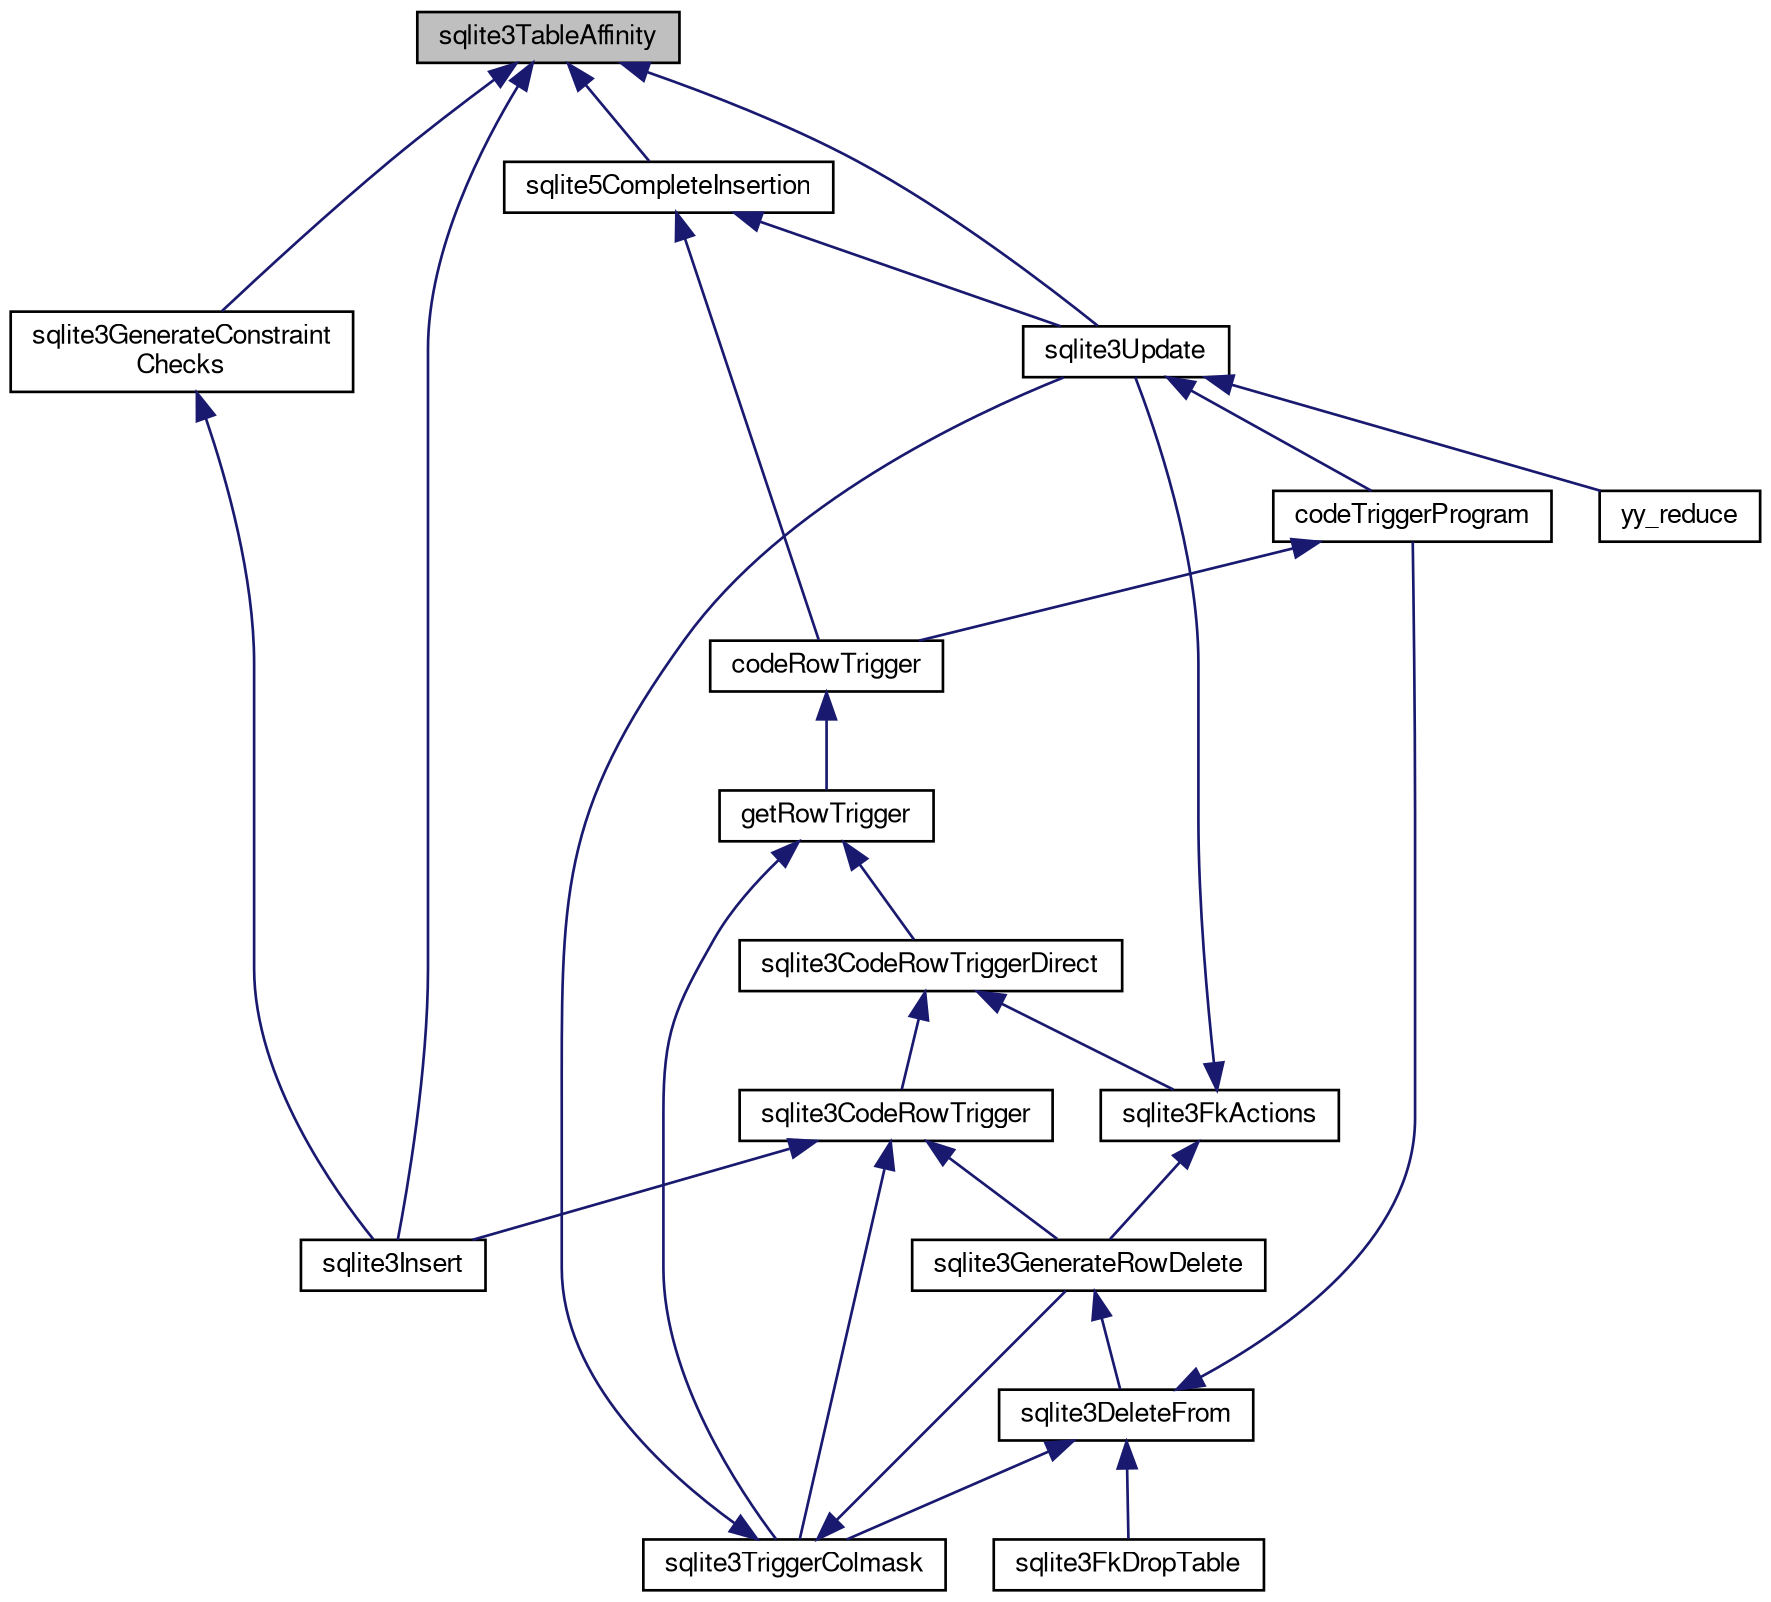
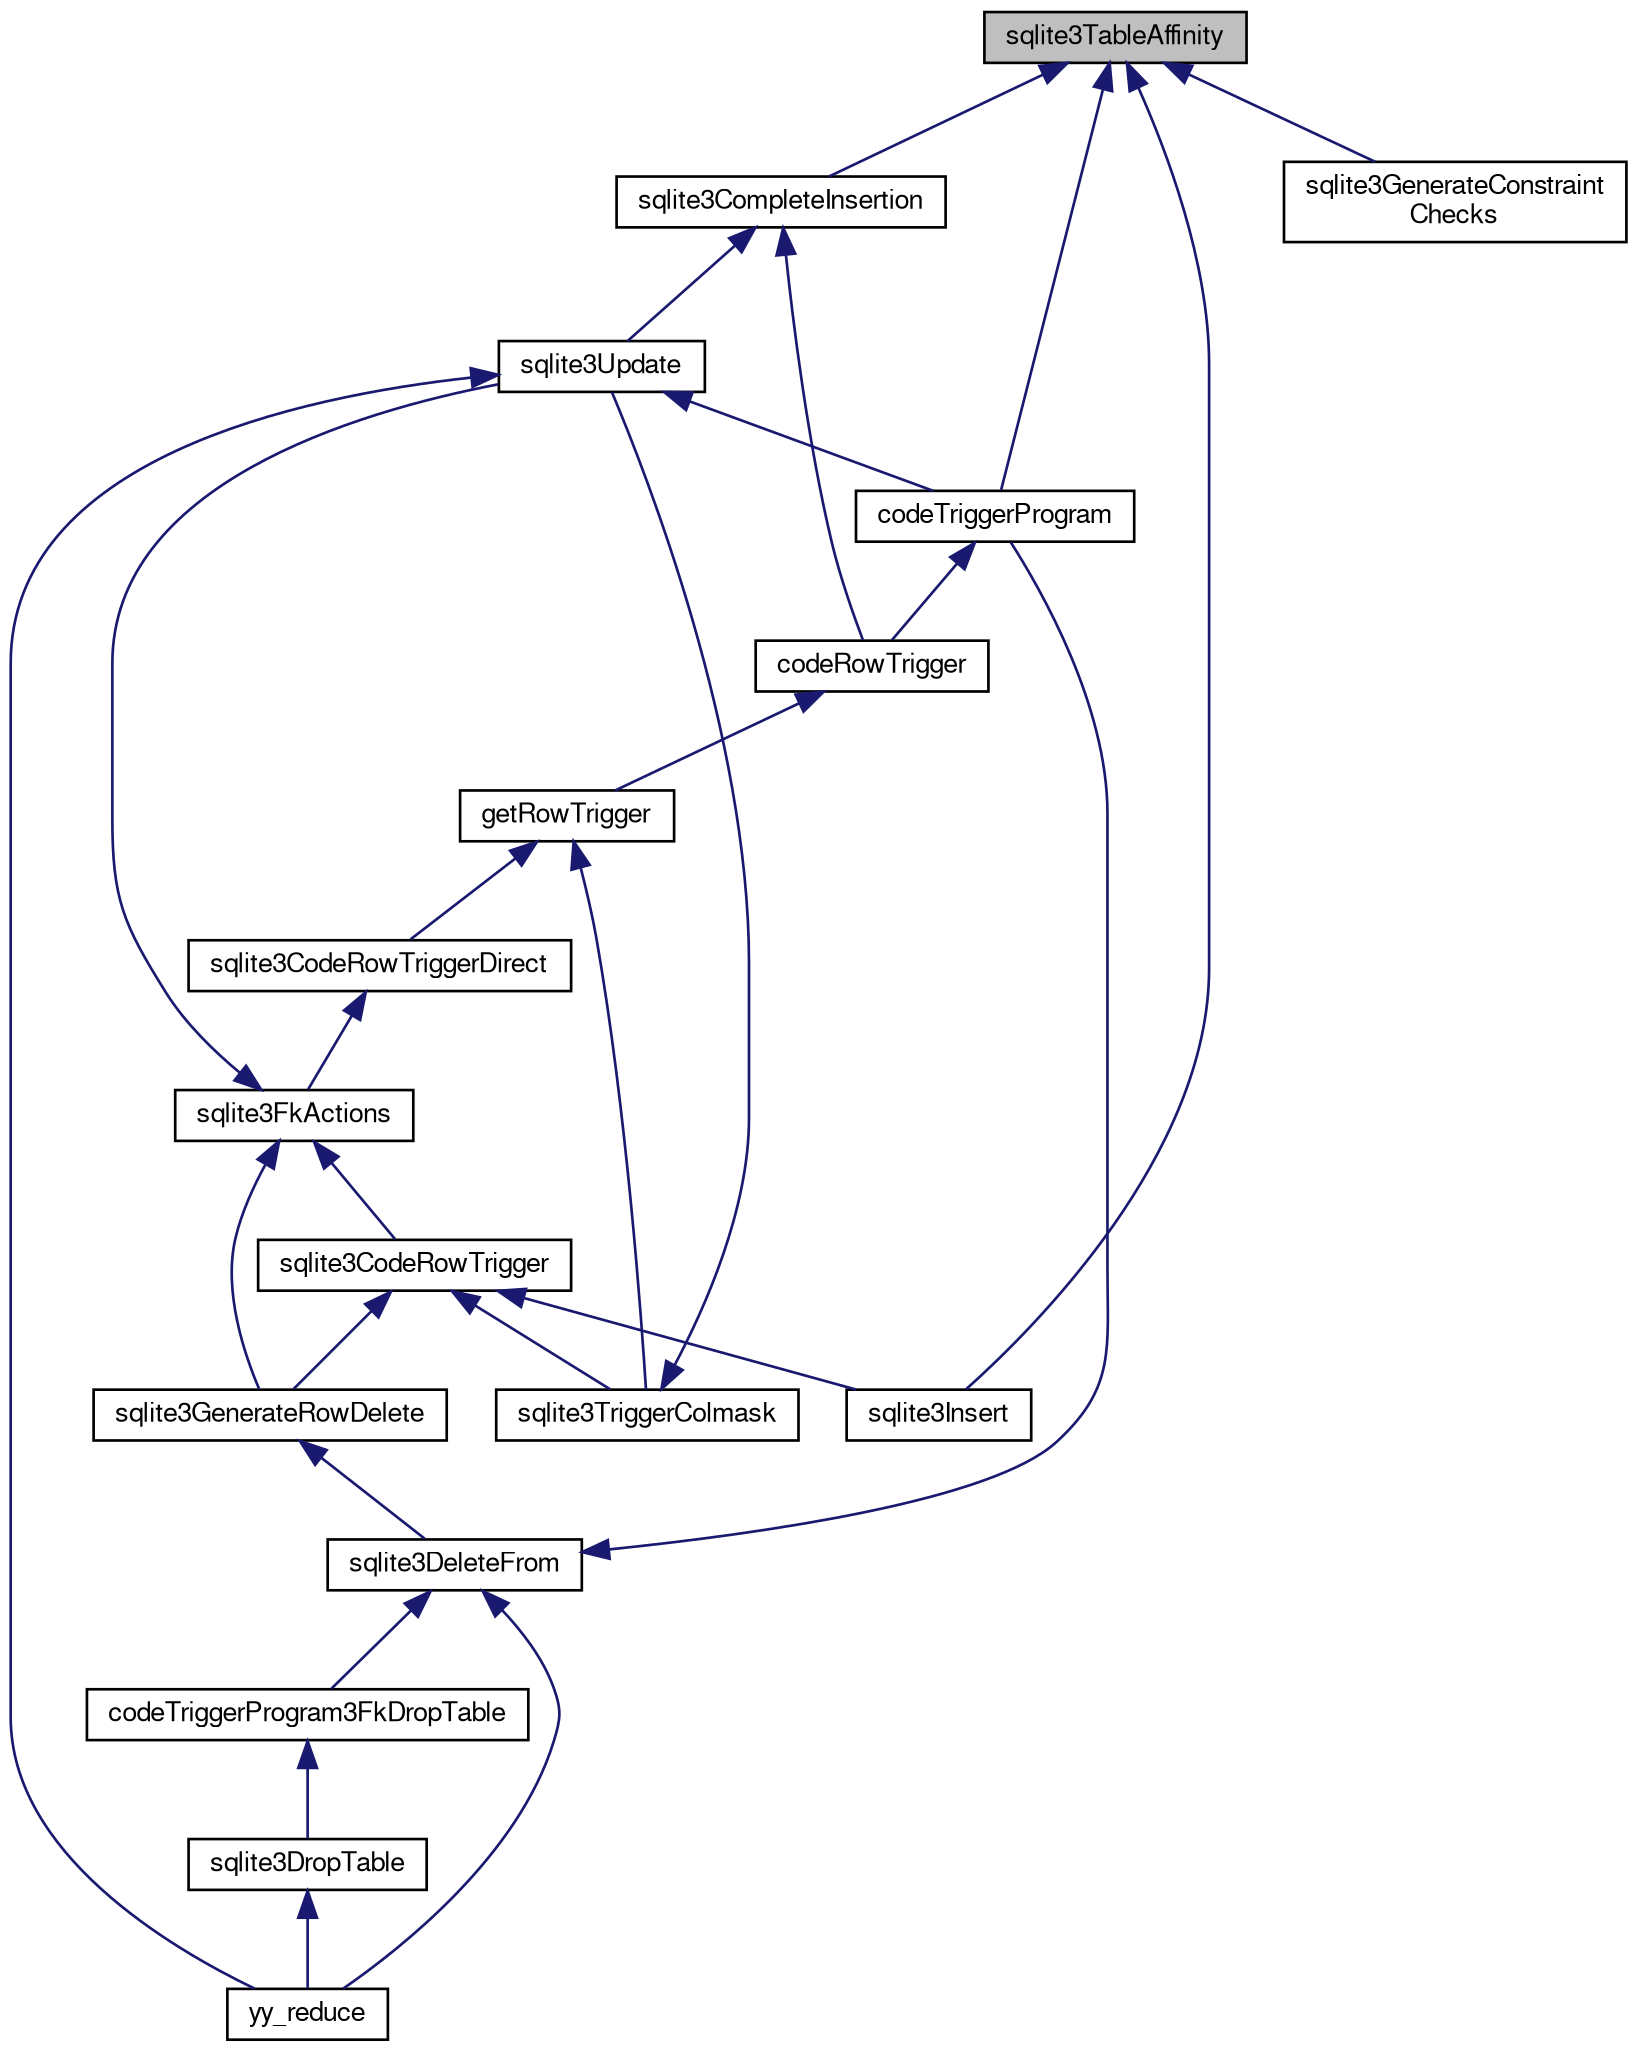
(885, 177) -> (1052, 290)
(669, 187) -> (781, 202)
(254, 841) -> none
(910, 1054) -> (363, 1201)
(951, 1406) -> none
(948, 1495) -> (514, 1823)
(1129, 1565) -> (308, 1715)
none -> (308, 1864)
